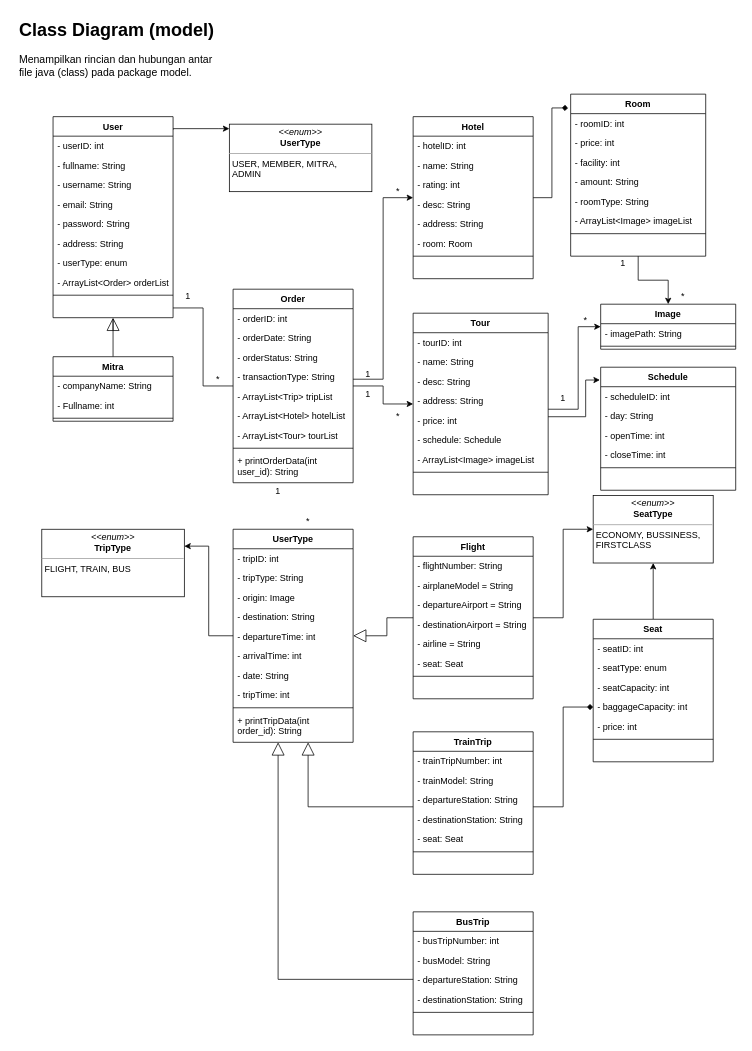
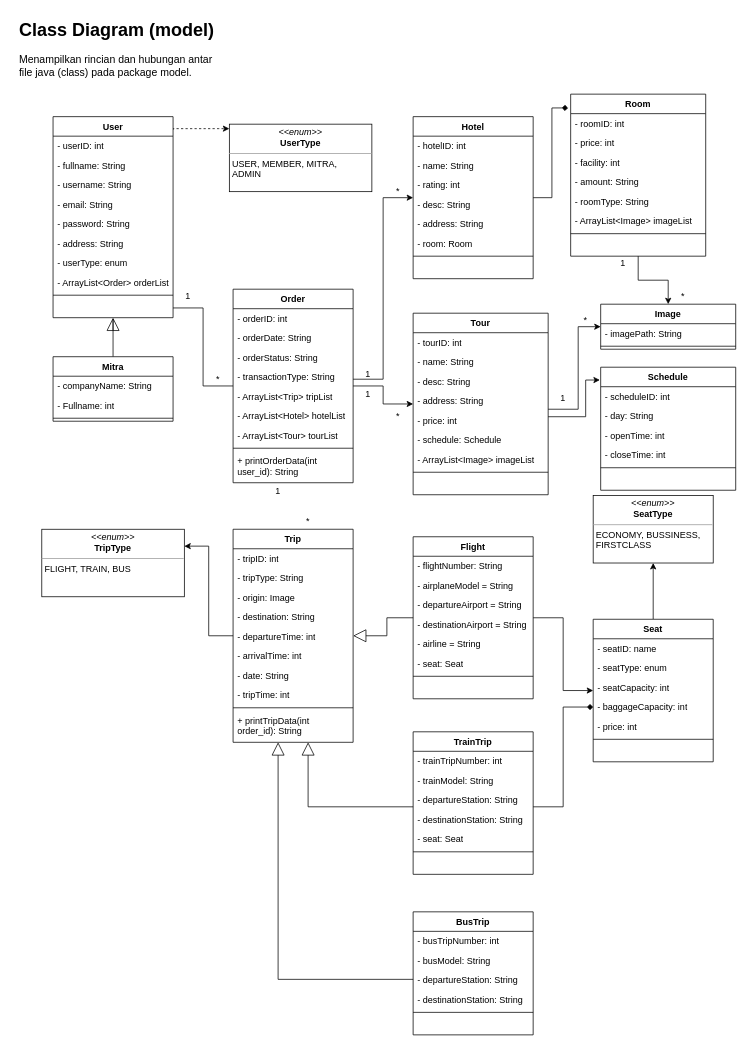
(197, 129) -> (197, 129)
(574, 529) -> (574, 690)
(293, 540) -> (293, 540)
(625, 649) -> (629, 649)
